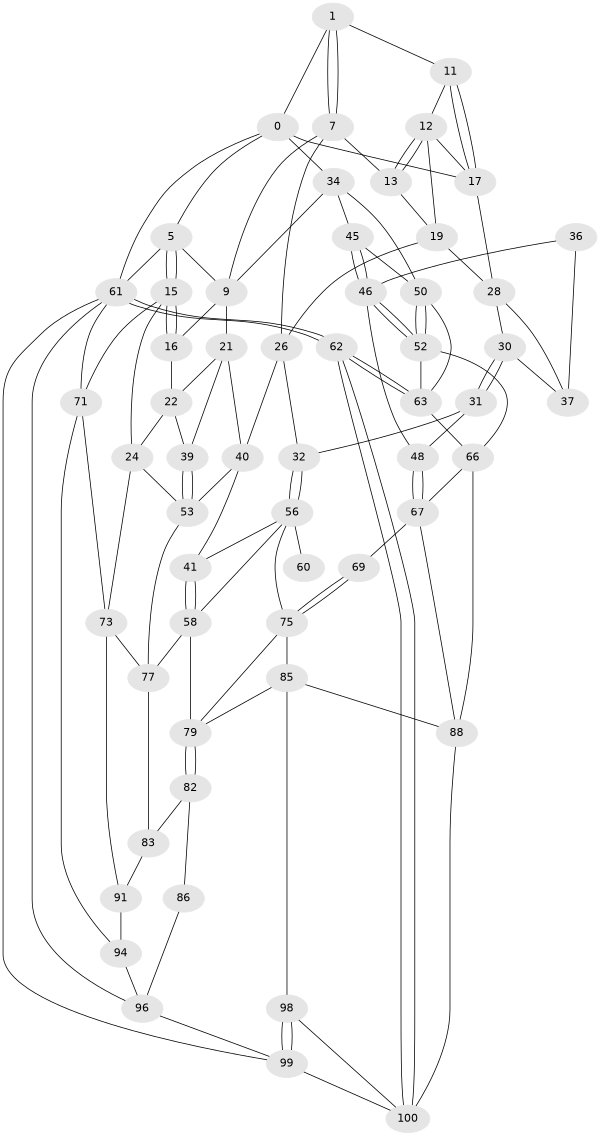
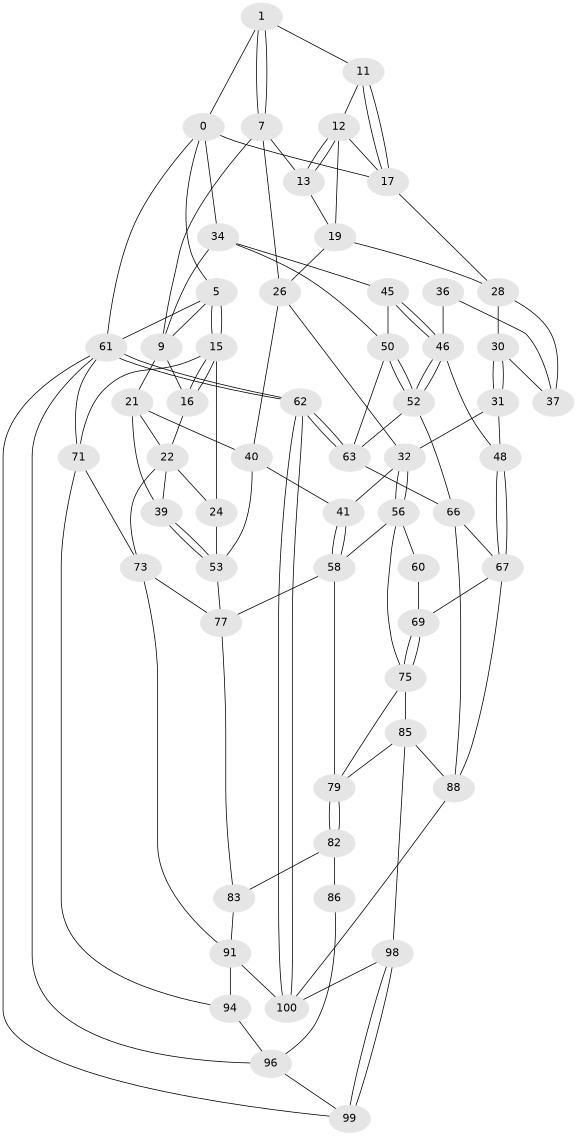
(119, 540) -> (132, 508)
(242, 540) -> (374, 485)
none -> (419, 595)
(347, 1091) -> (259, 981)
